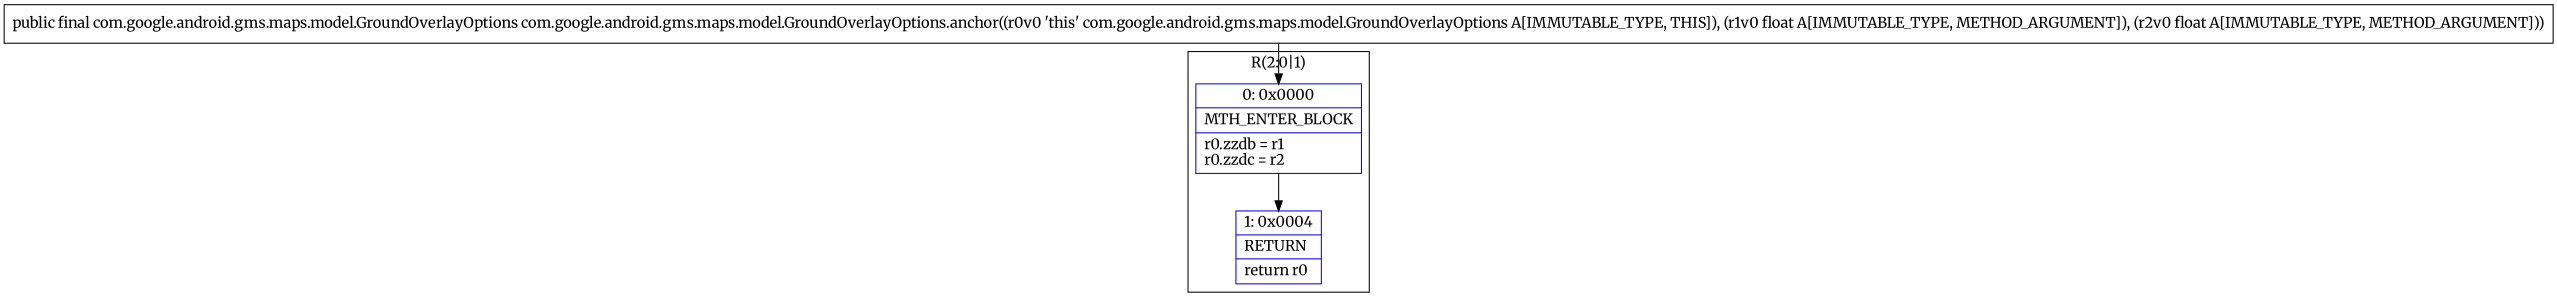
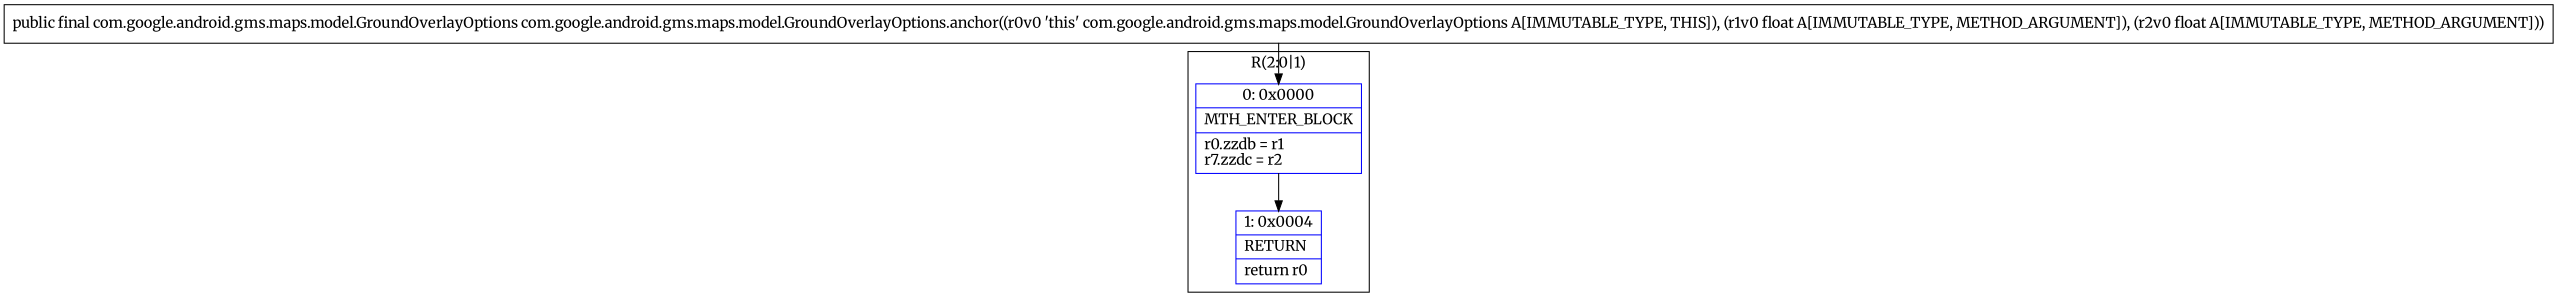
(1245, 160) -> (1244, 160)
